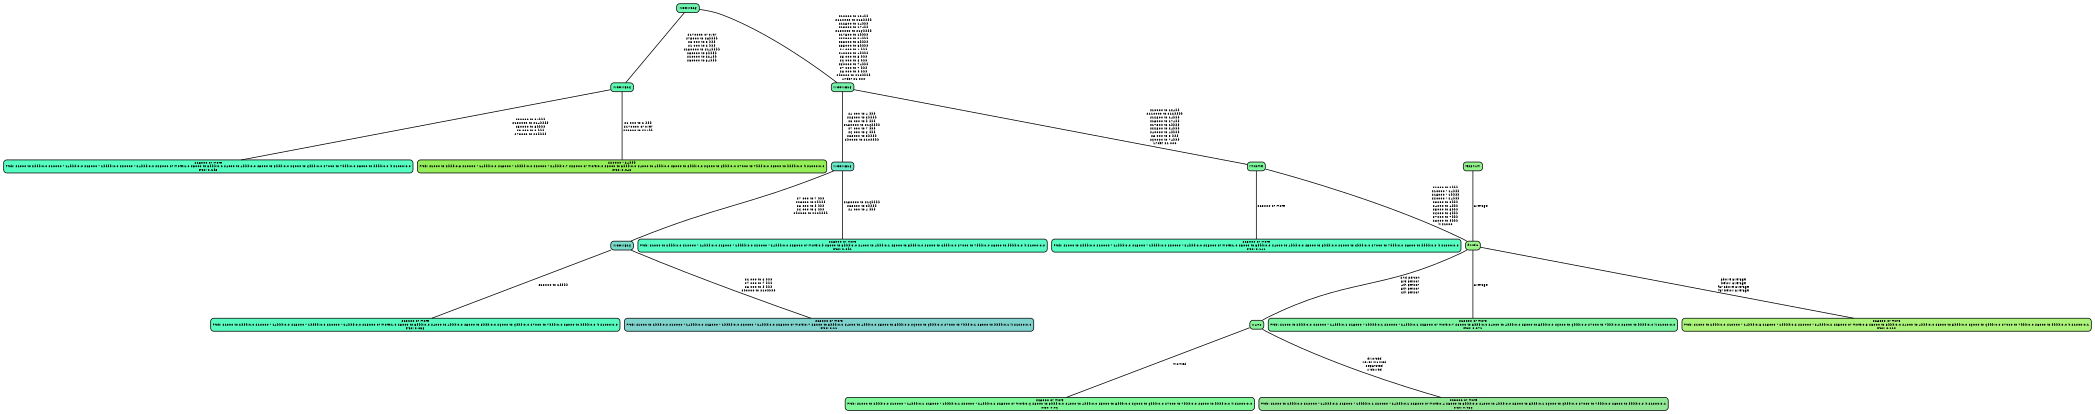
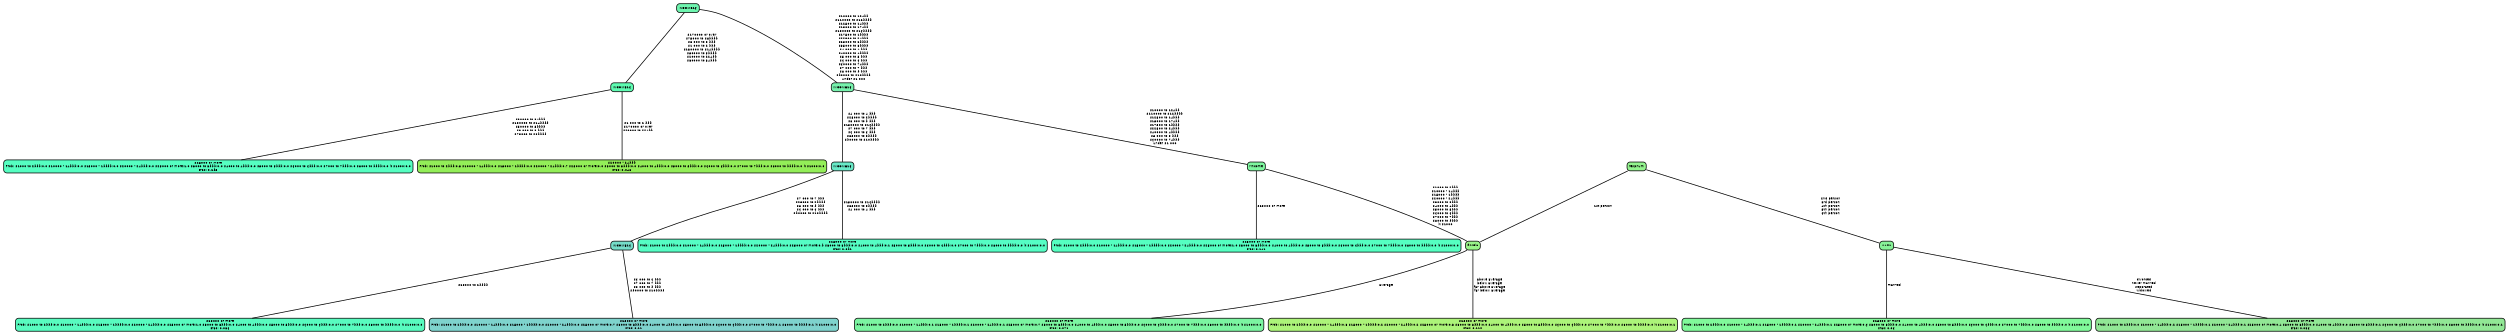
(1480, 206) -> (1603, 206)
(1364, 285) -> (1763, 206)
